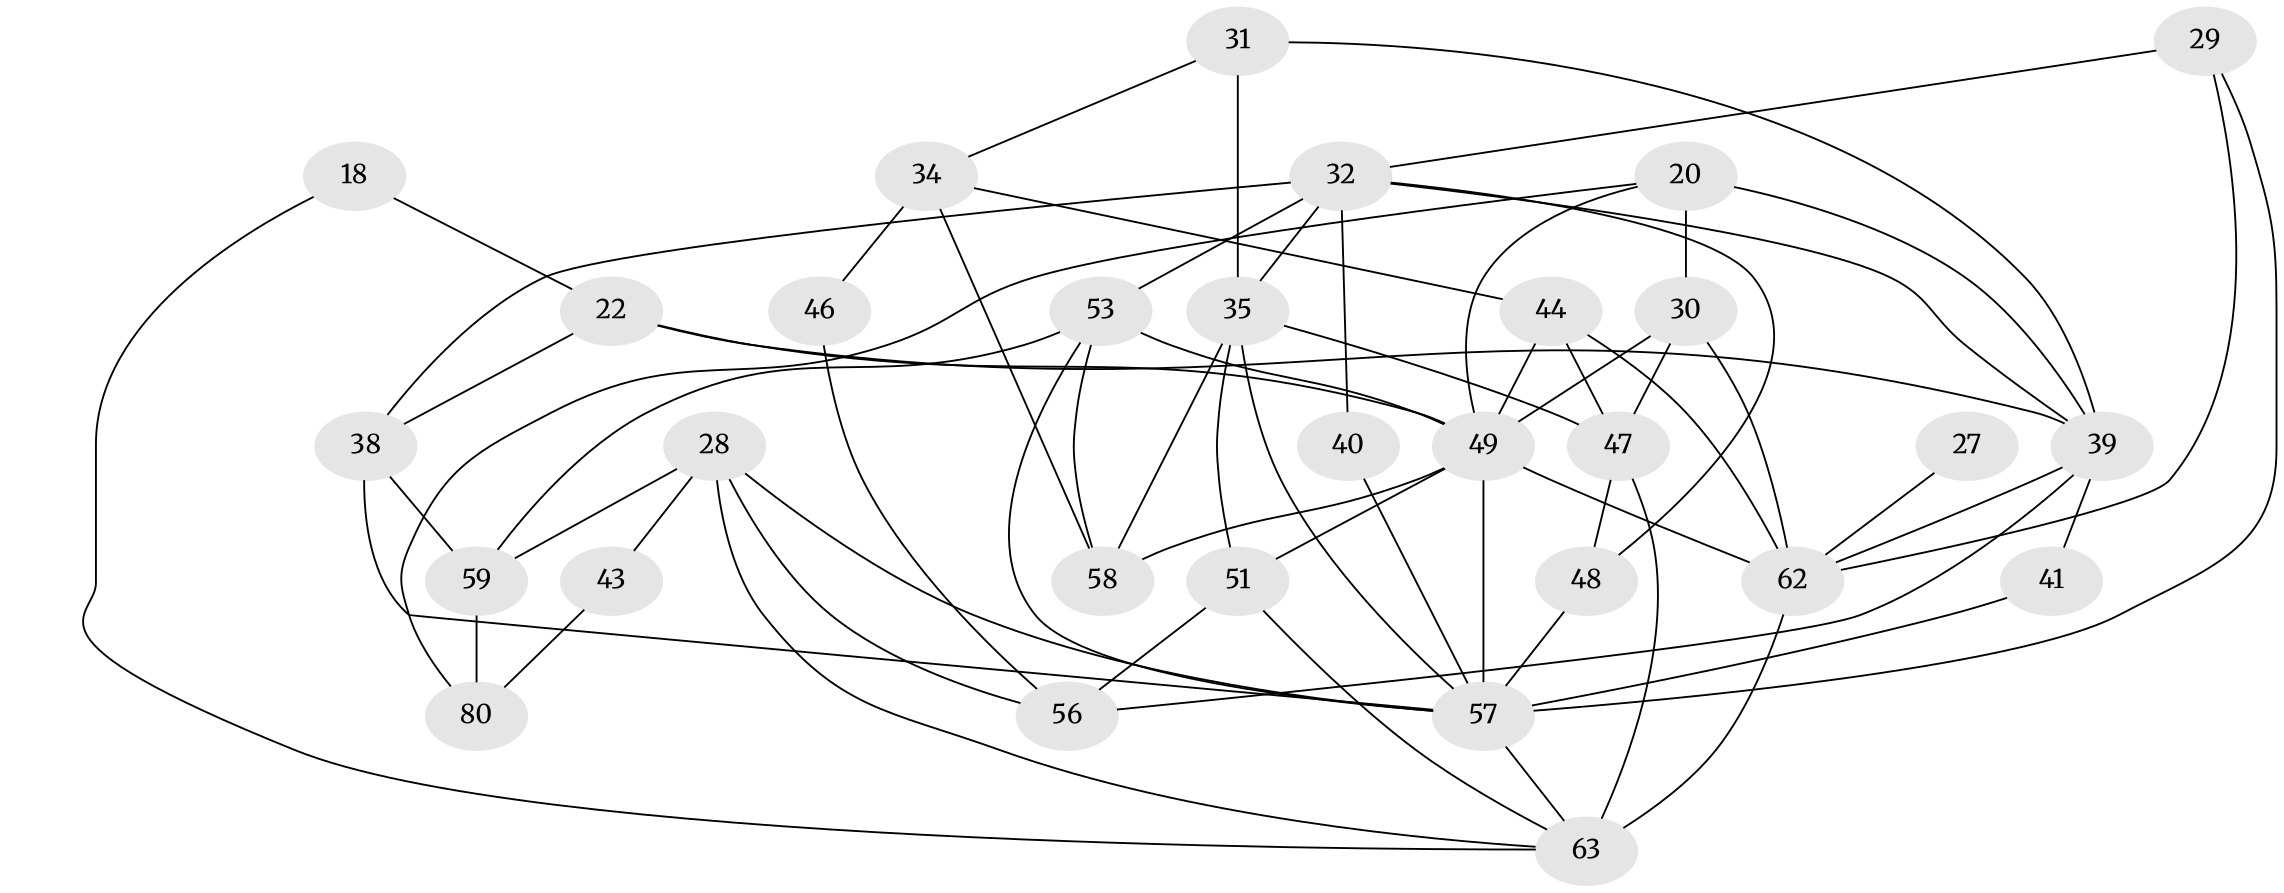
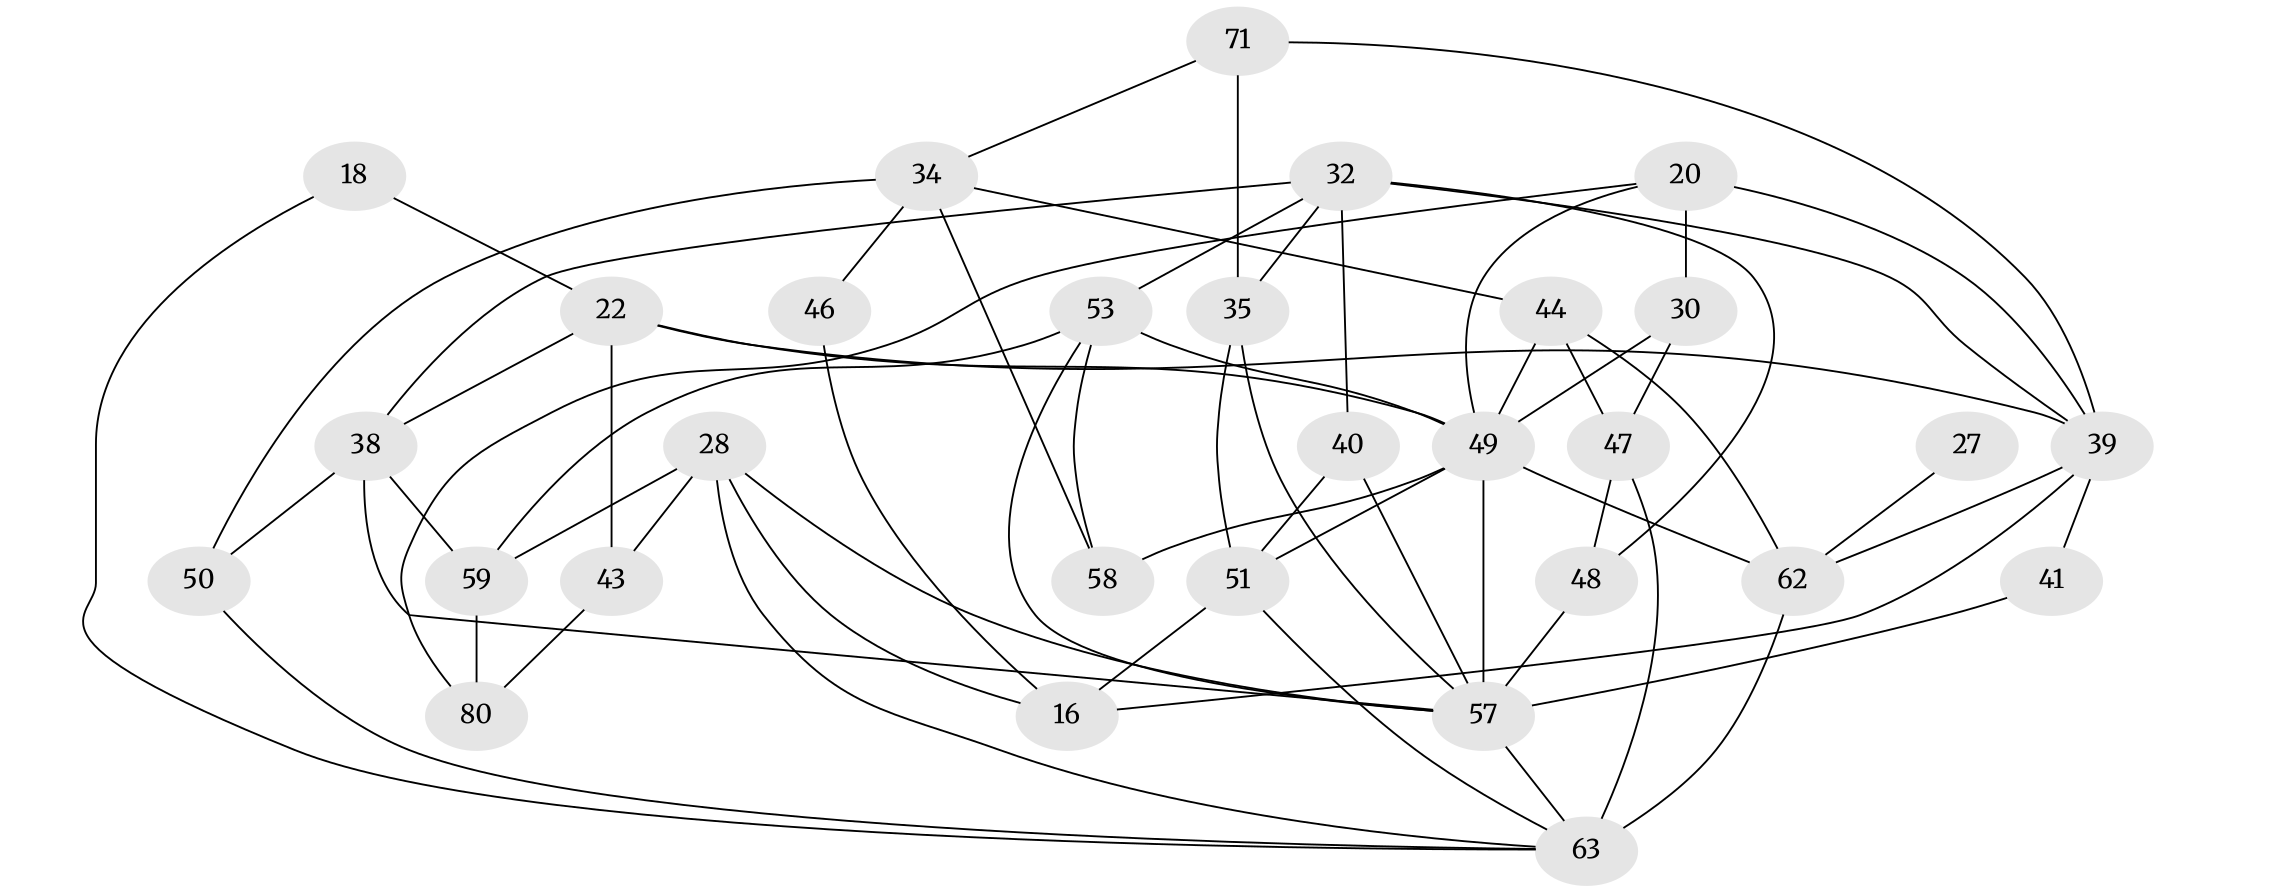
(1238, 41) -> (1238, 41)
(2205, 41) -> none
(1433, 371) -> none
(1759, 440) -> none
(1170, 446) -> none
none -> (612, 451)
none -> (1306, 499)
none -> (199, 581)
(1067, 716) -> (1067, 716)
